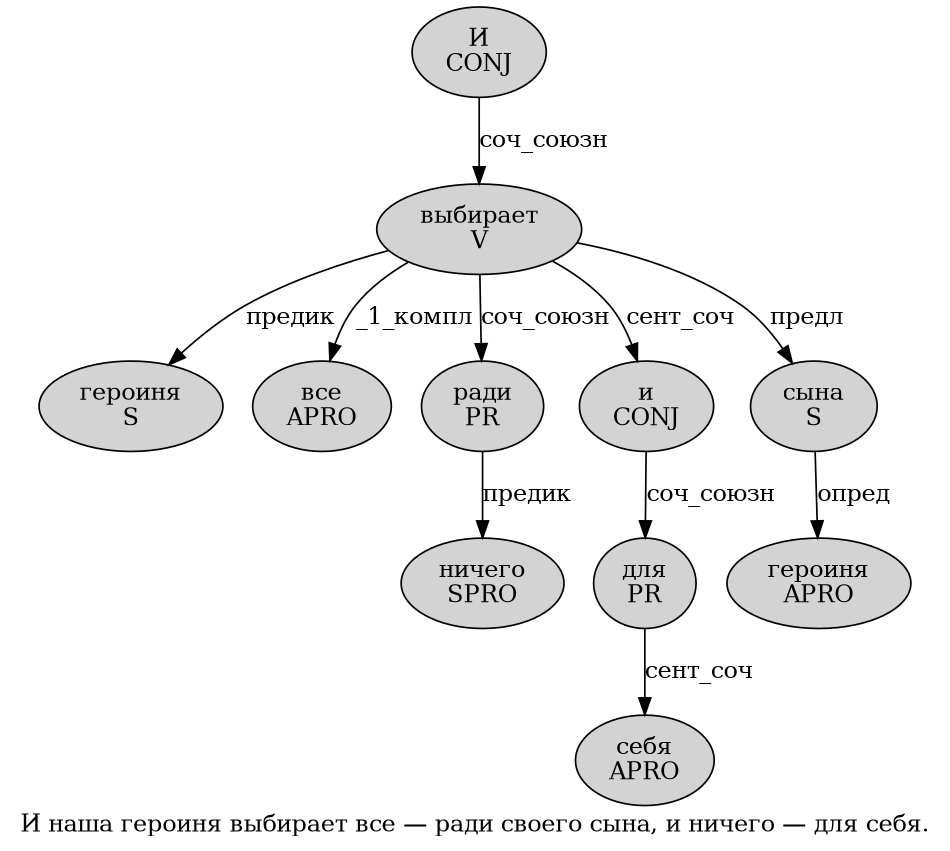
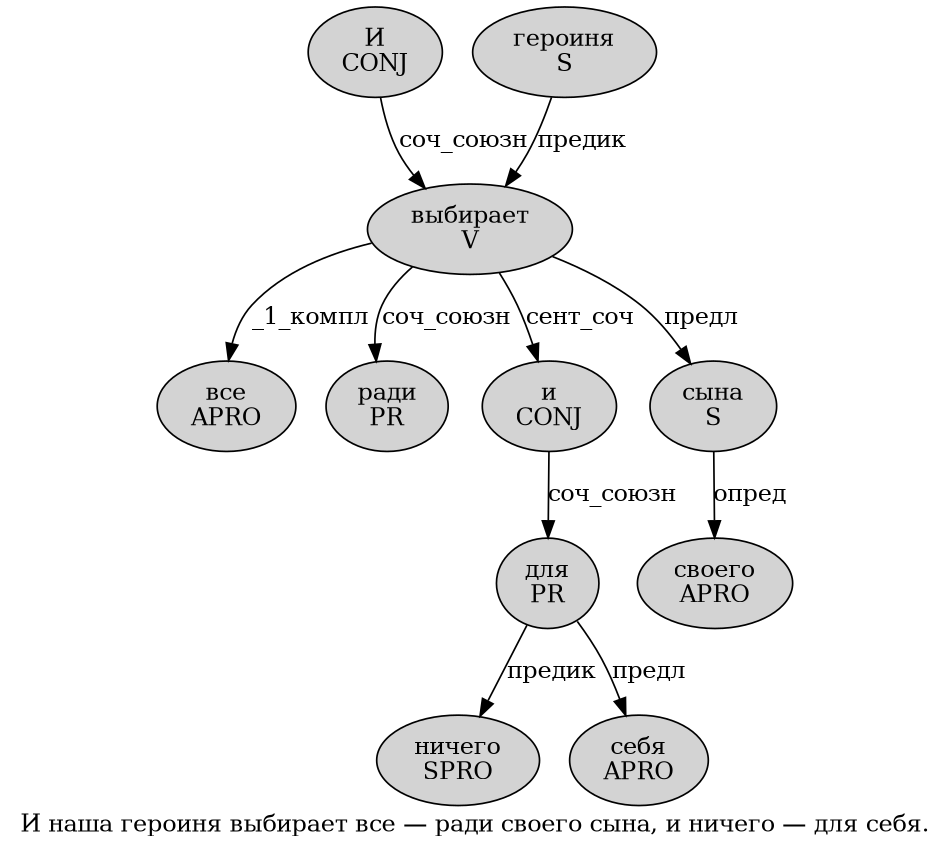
(278, 289) -> (536, 136)
(483, 486) -> (507, 663)
(819, 583) -> (715, 583)
(699, 672) -> (649, 672)
